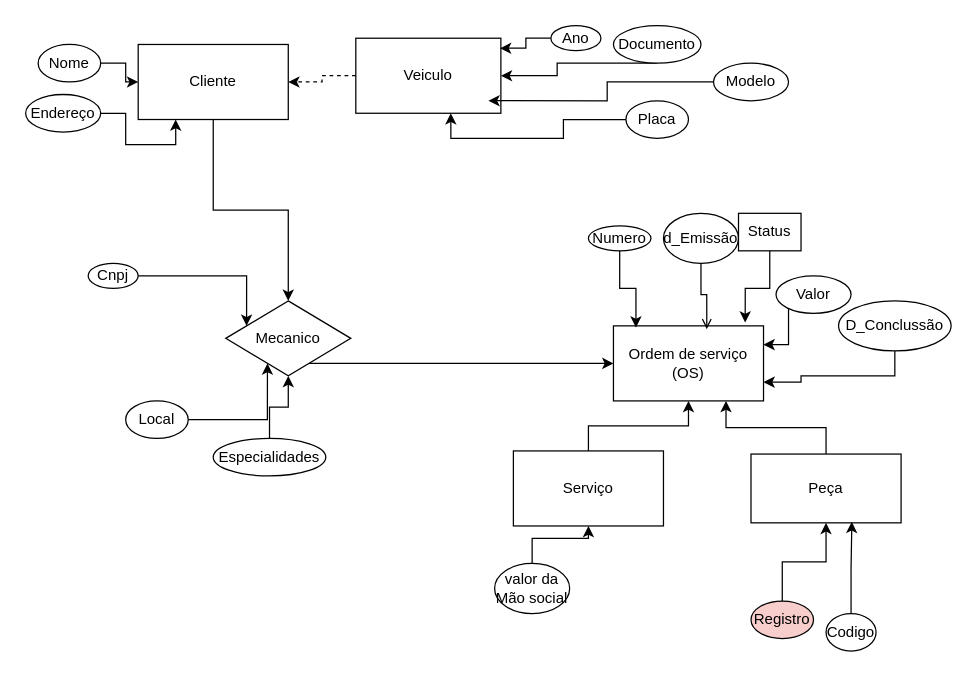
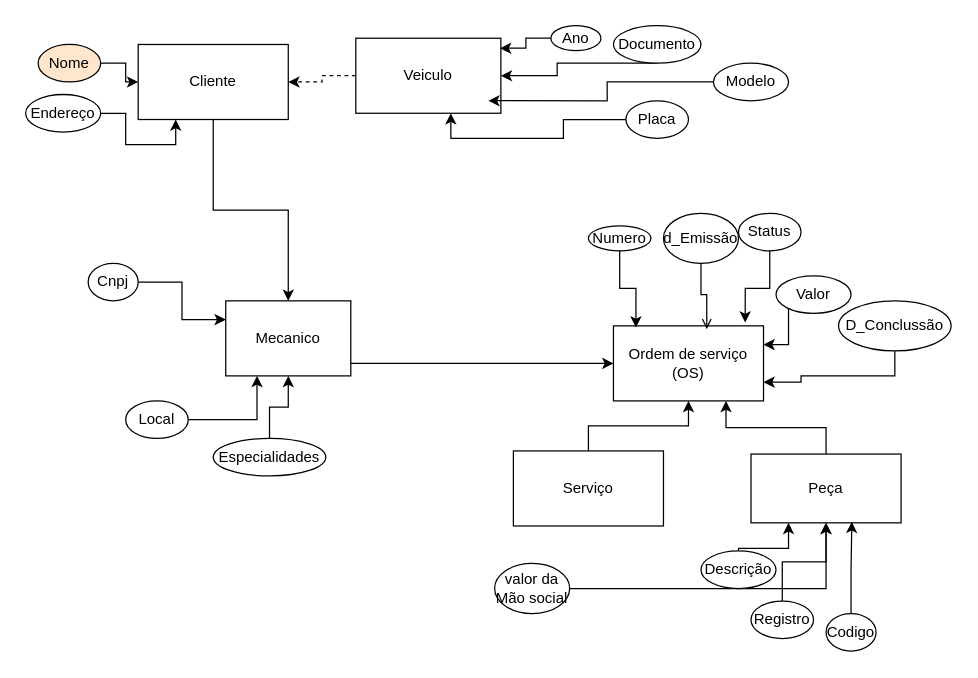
(69, 63) -> (69, 63)
(769, 232) -> (769, 232)
(113, 276) -> (113, 282)
(288, 338) -> (288, 338)
(549, 538) -> (711, 588)
none -> (770, 548)
none -> (738, 569)
(782, 619) -> (782, 619)
